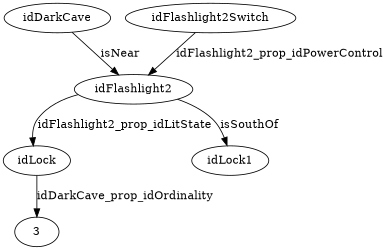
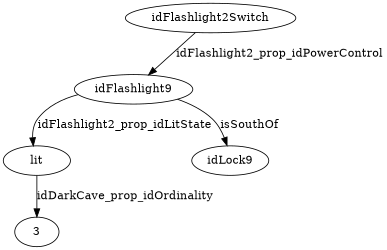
(57, 18) -> none
(134, 89) -> (134, 89)
(37, 161) -> (37, 161)
(230, 161) -> (230, 161)
